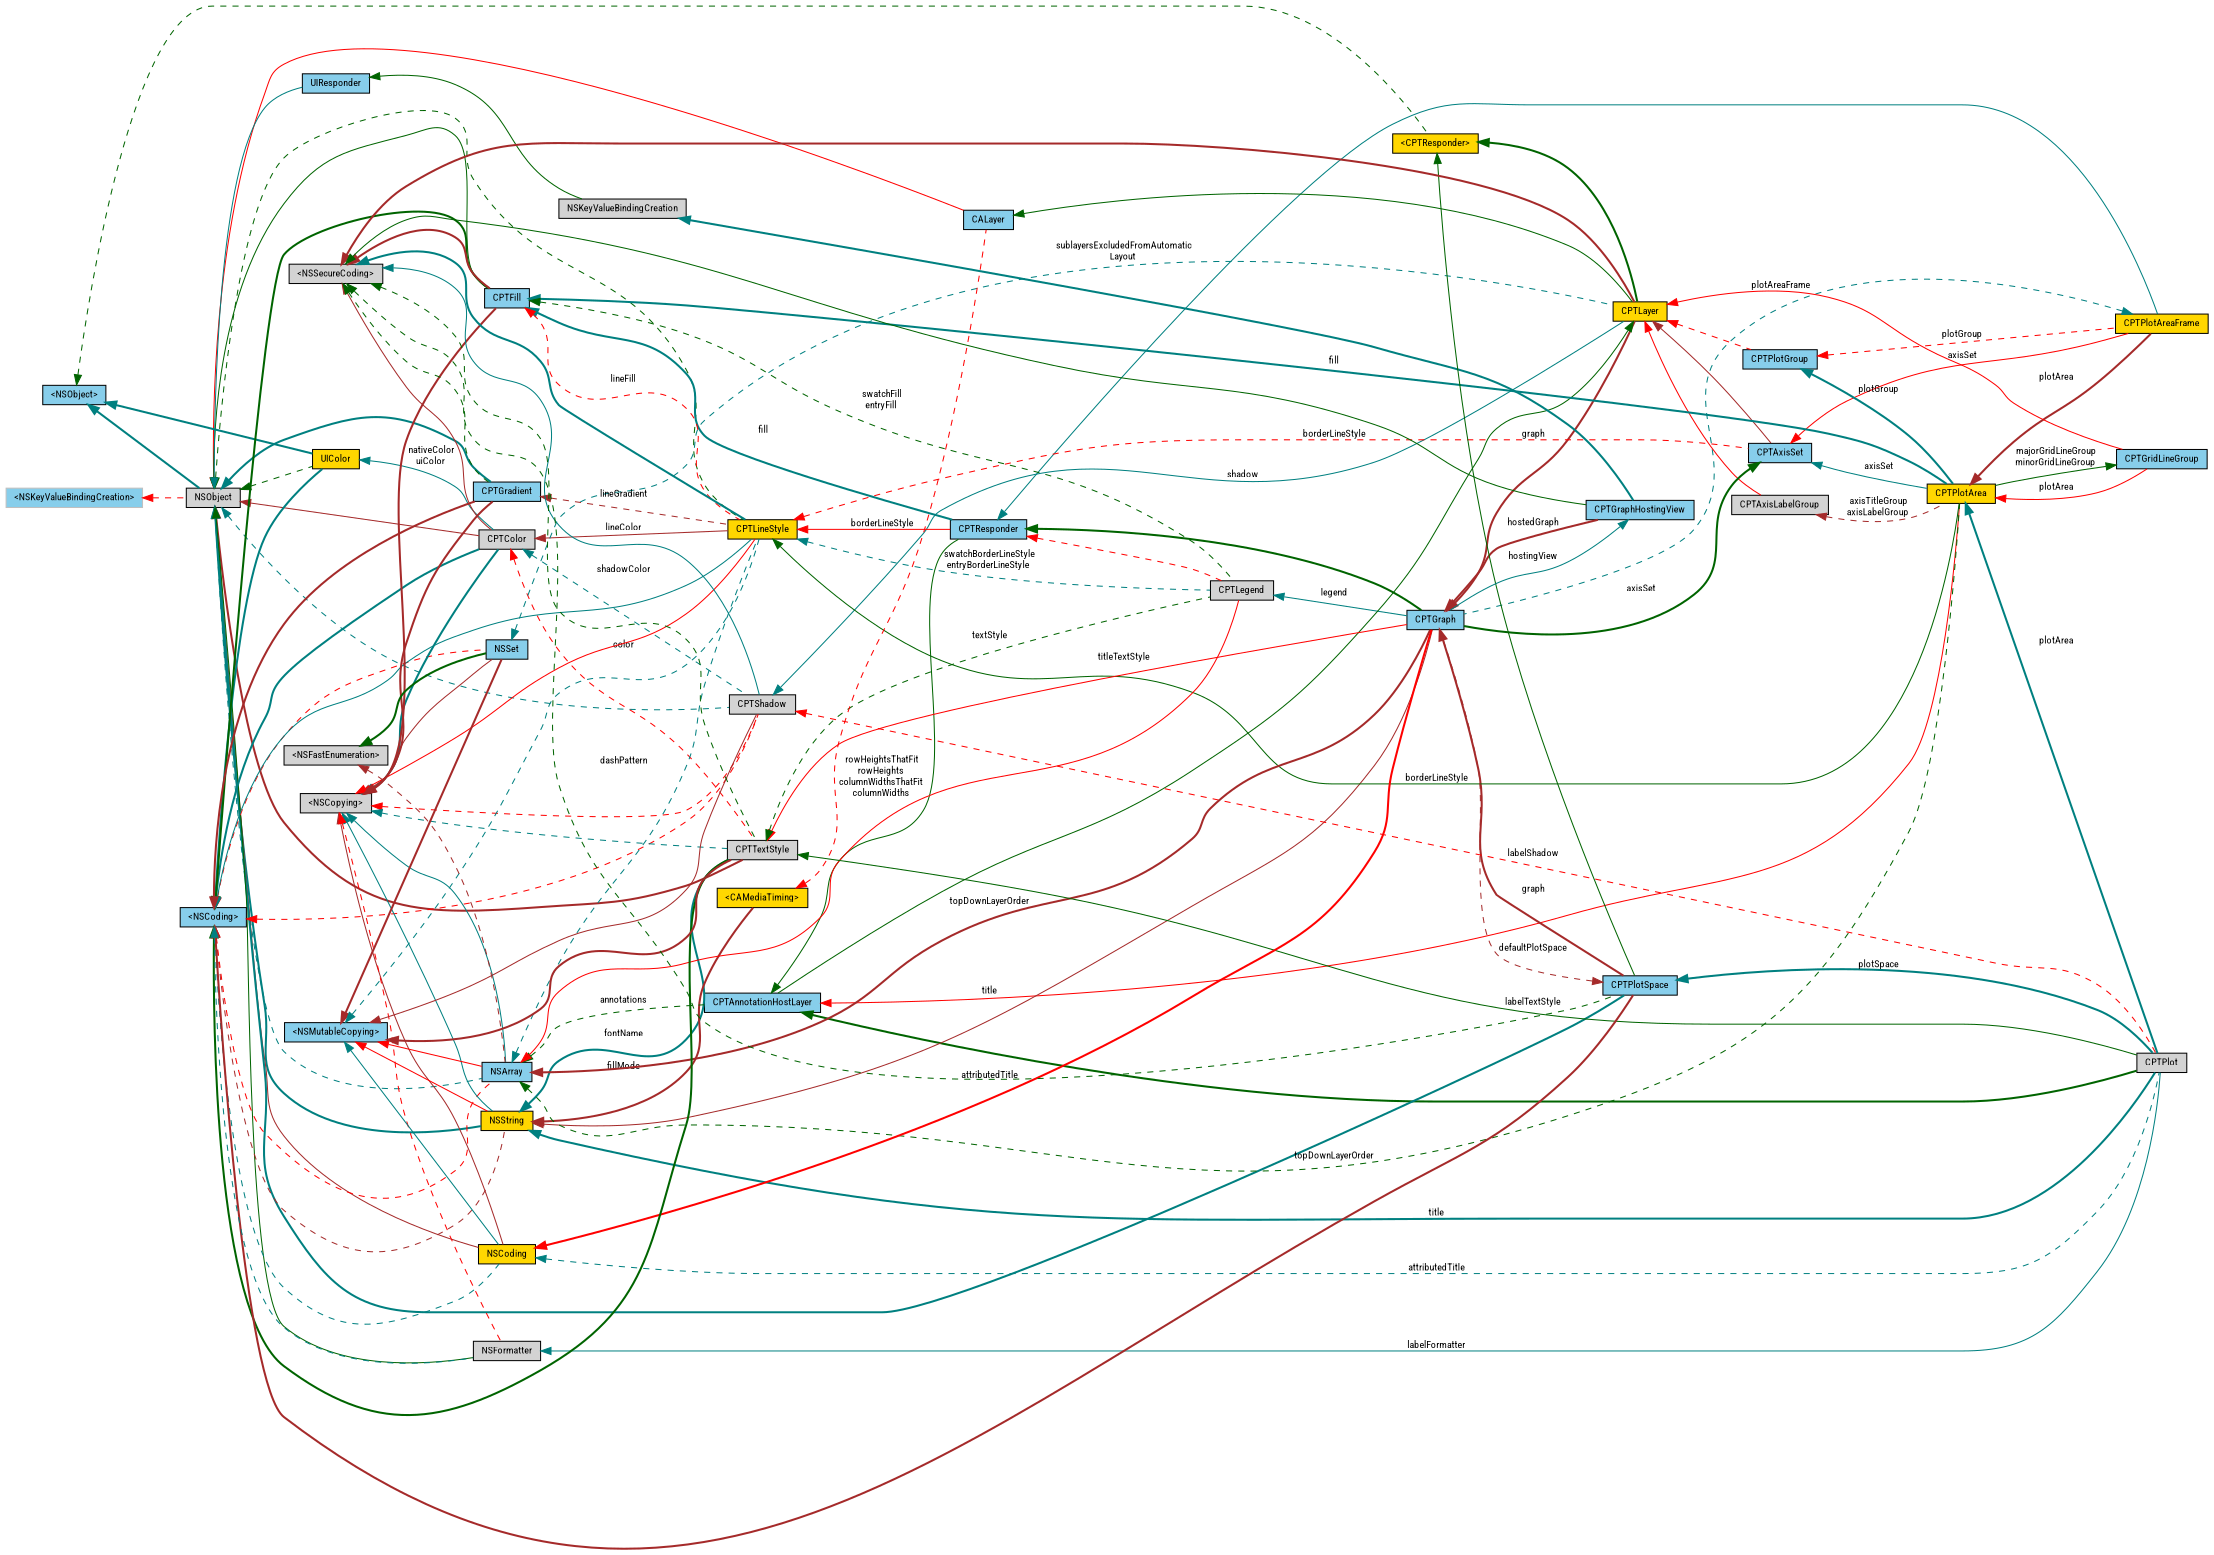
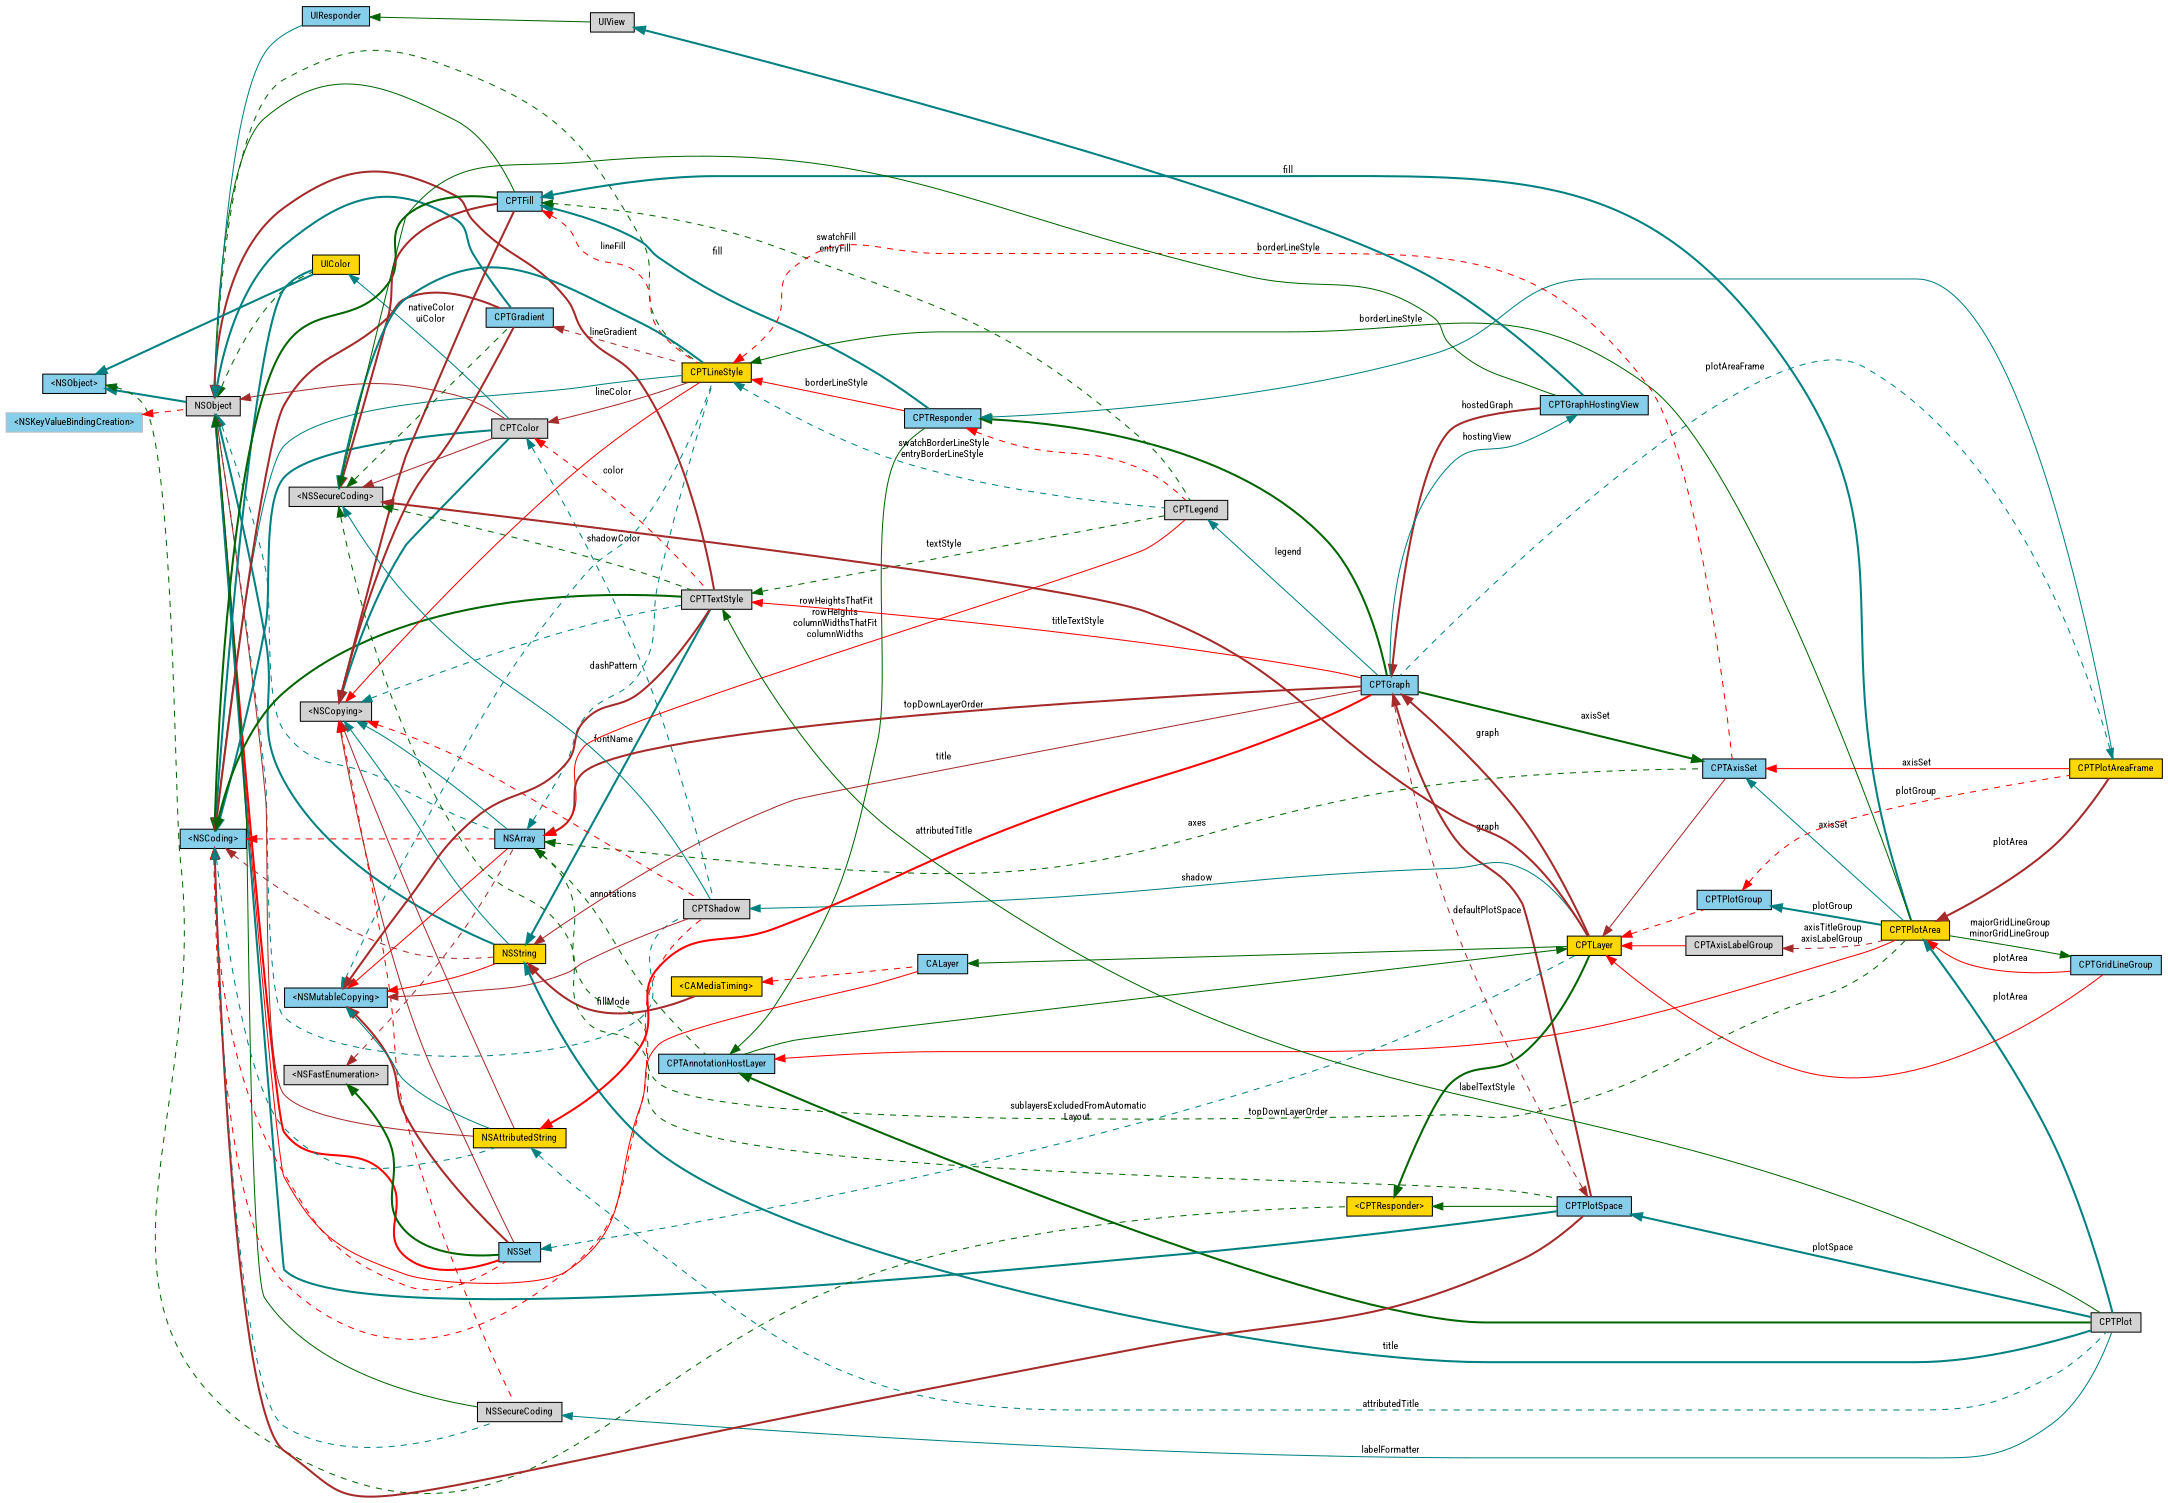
(623, 209) -> (612, 22)
none -> (1132, 853)
(1497, 858) -> none
none -> (260, 929)
(507, 1254) -> (520, 1138)
(507, 1351) -> (520, 1412)
